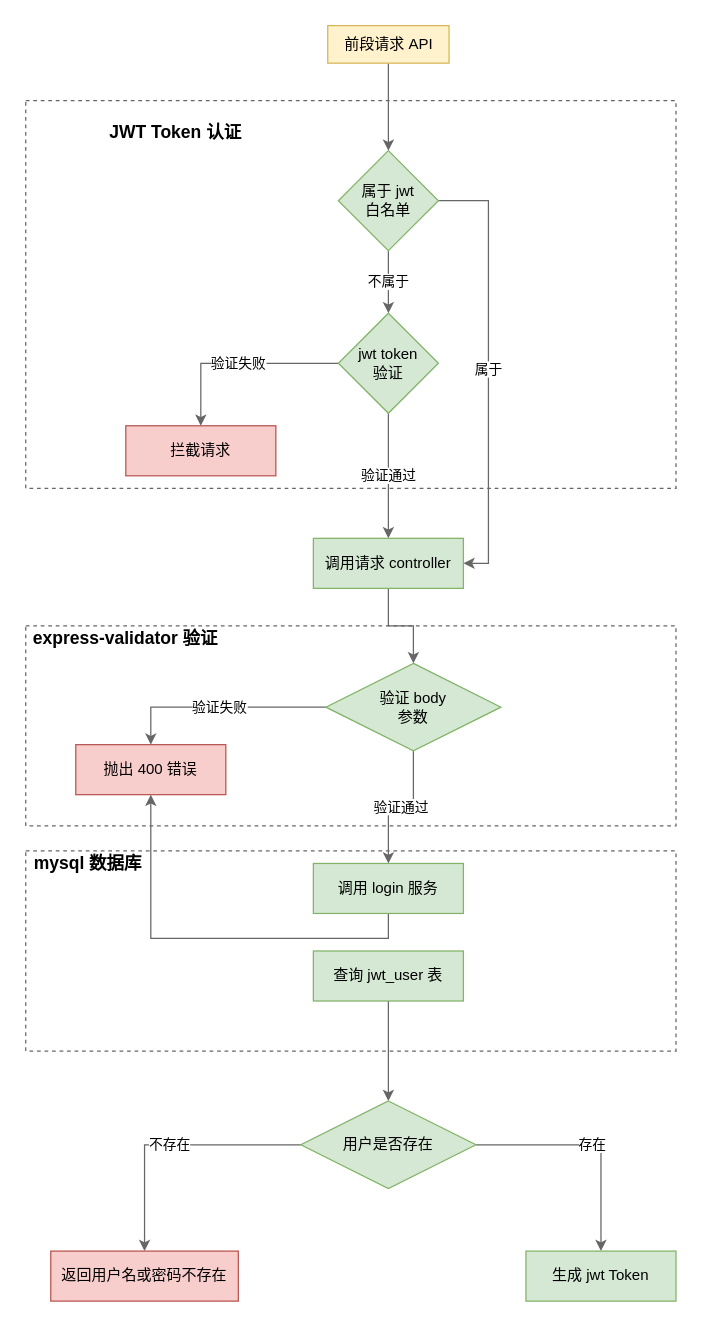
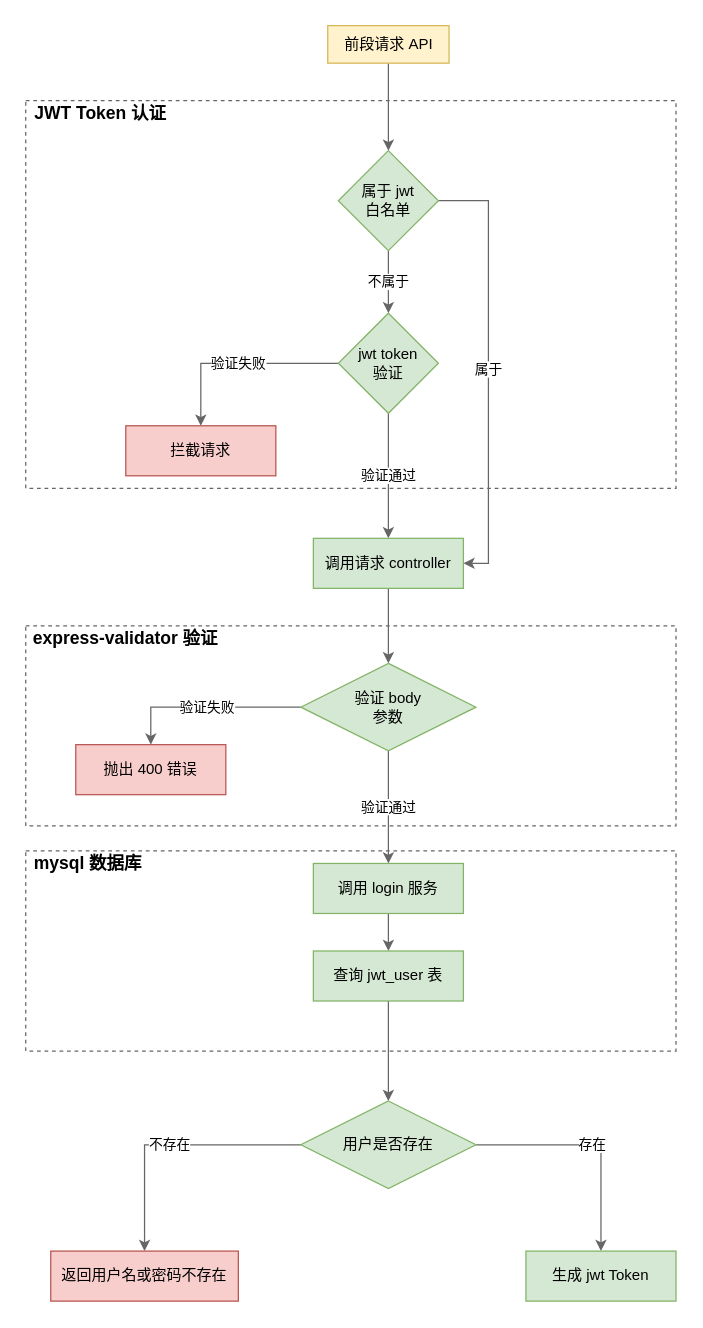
(176, 132) -> (101, 113)
(413, 707) -> (388, 707)
(203, 938) -> (388, 939)
